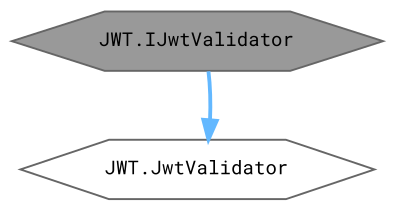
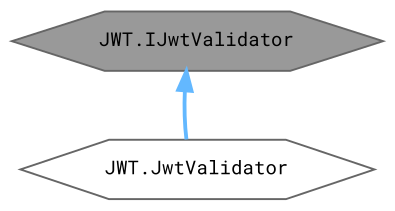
(210, 96) -> (185, 115)
